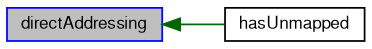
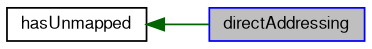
(203, 24) -> (187, 24)
